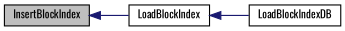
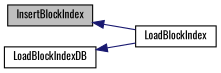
(235, 15) -> (121, 45)
